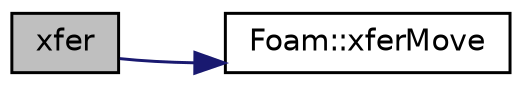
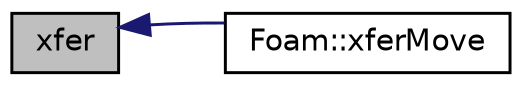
(157, 62) -> (187, 23)
